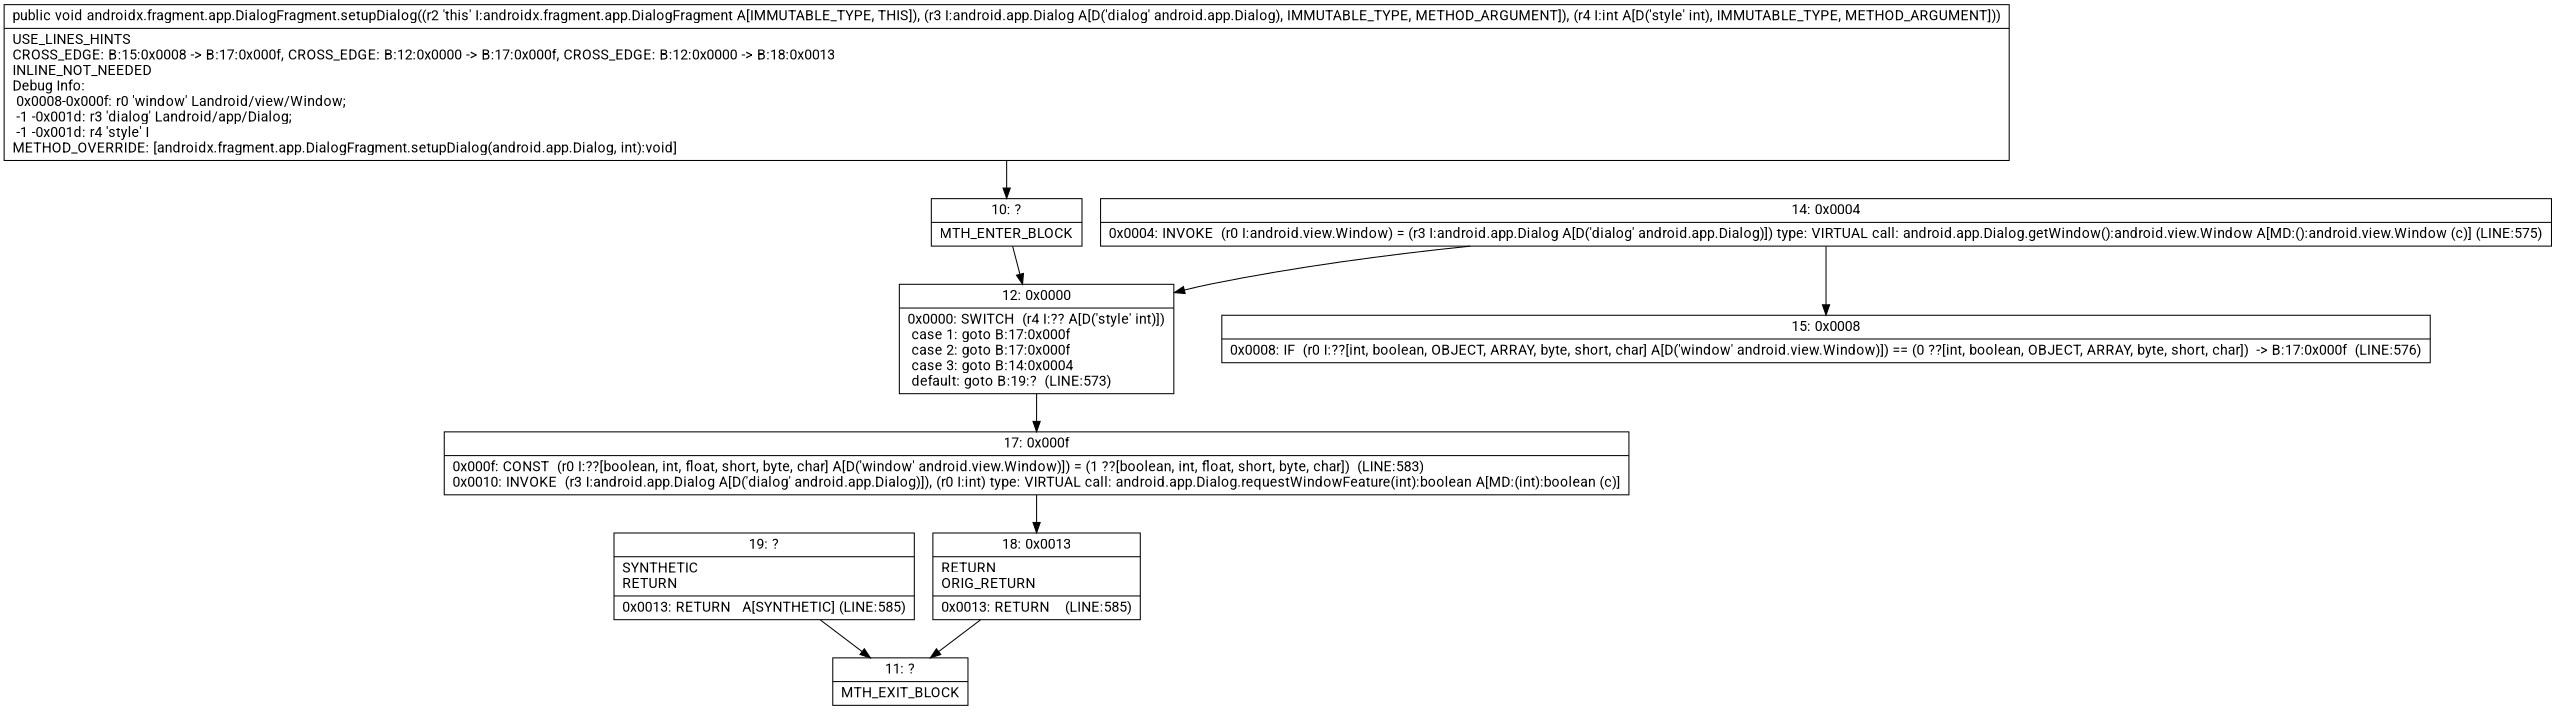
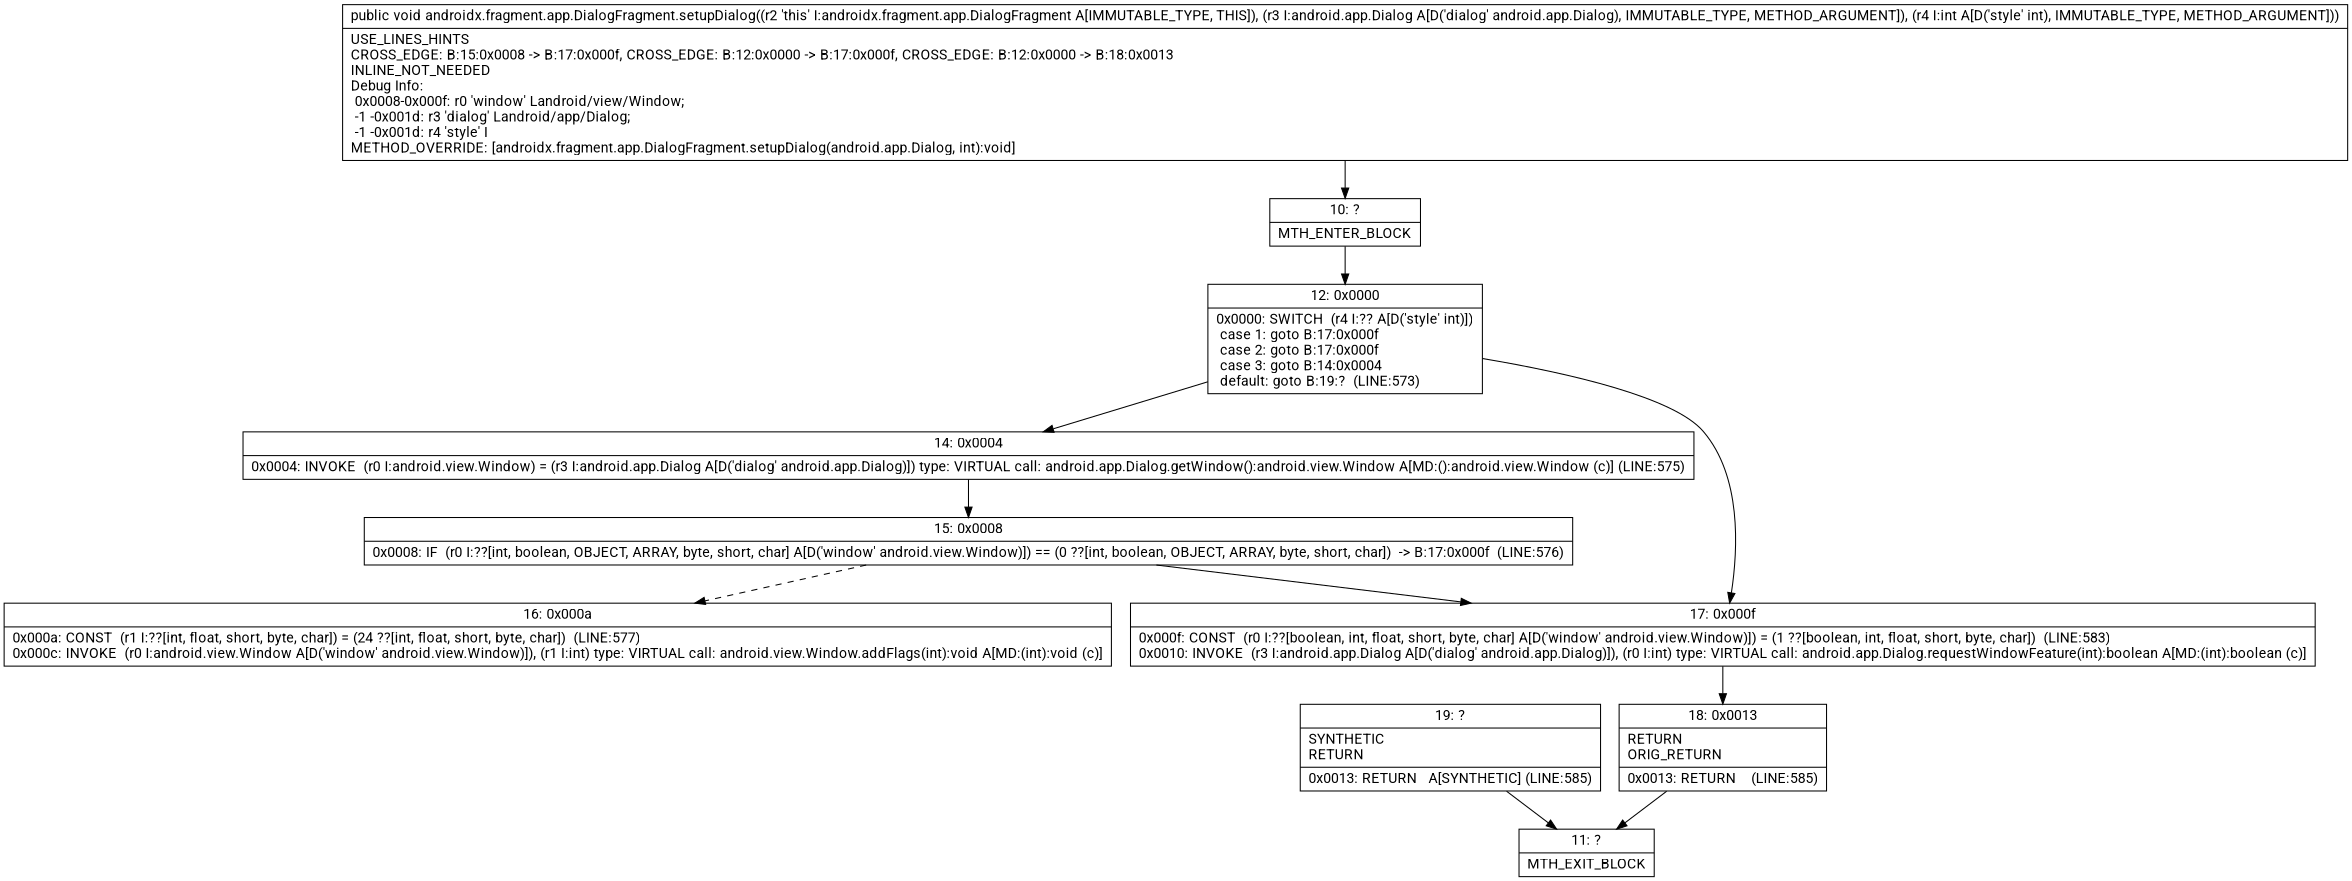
(1327, 264) -> (1131, 405)
none -> (1309, 583)
none -> (558, 635)
